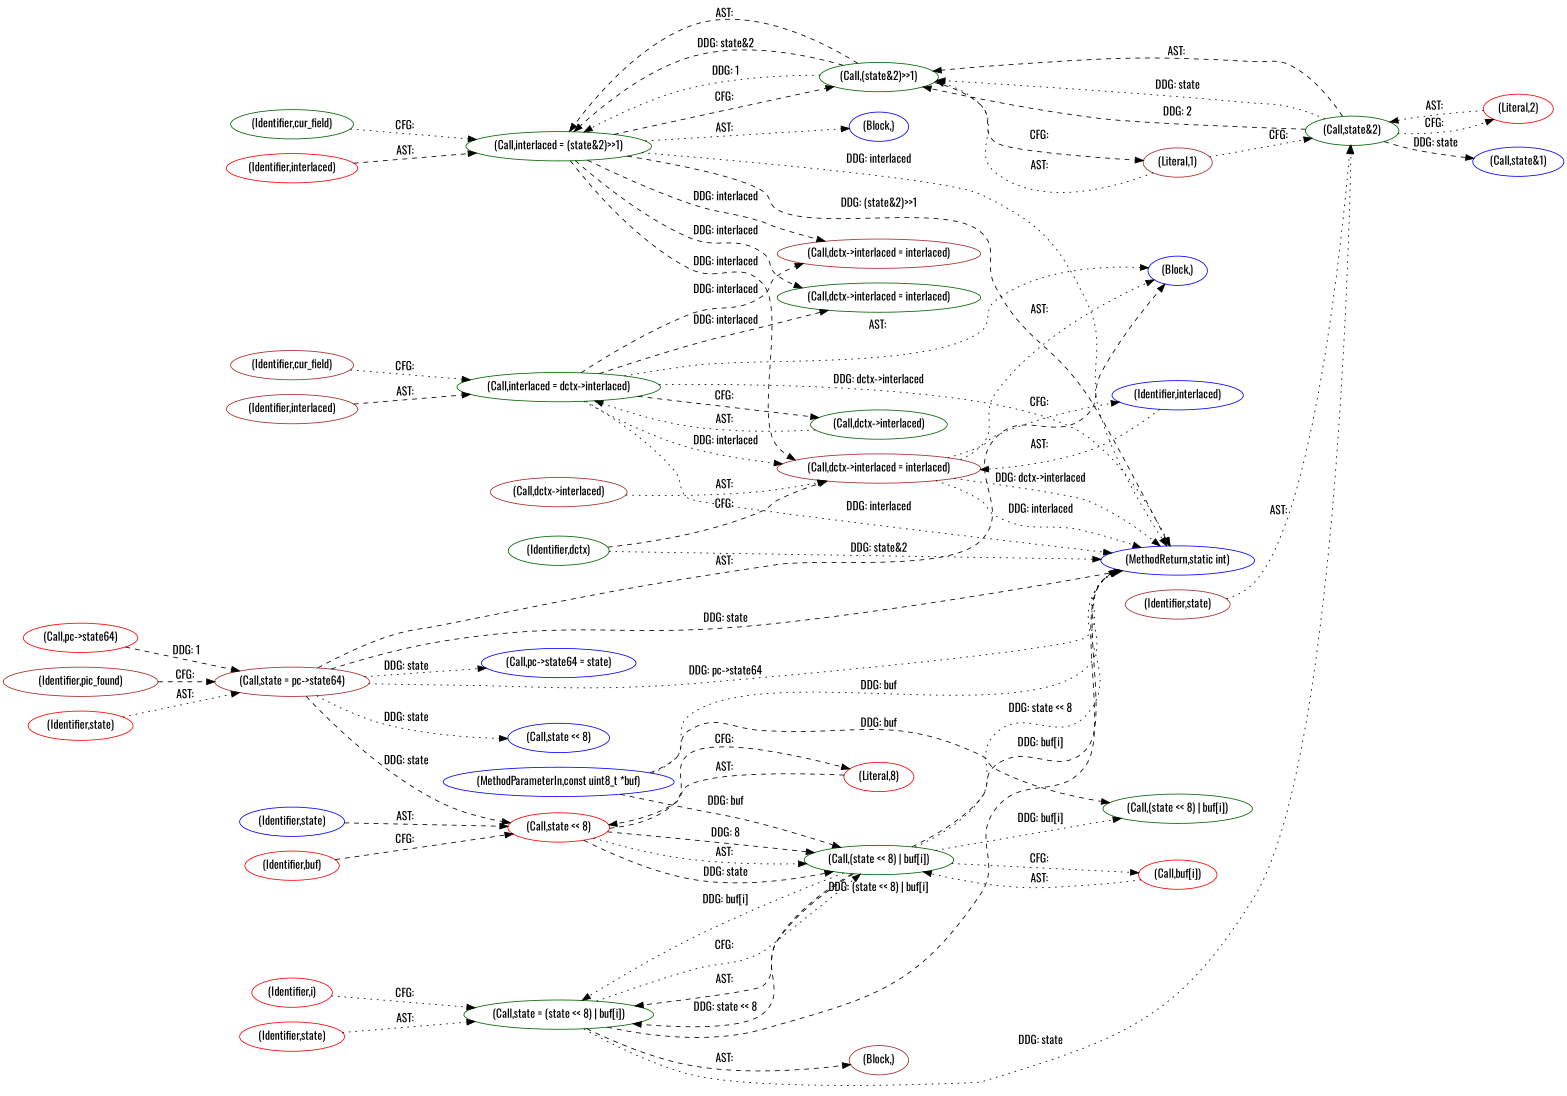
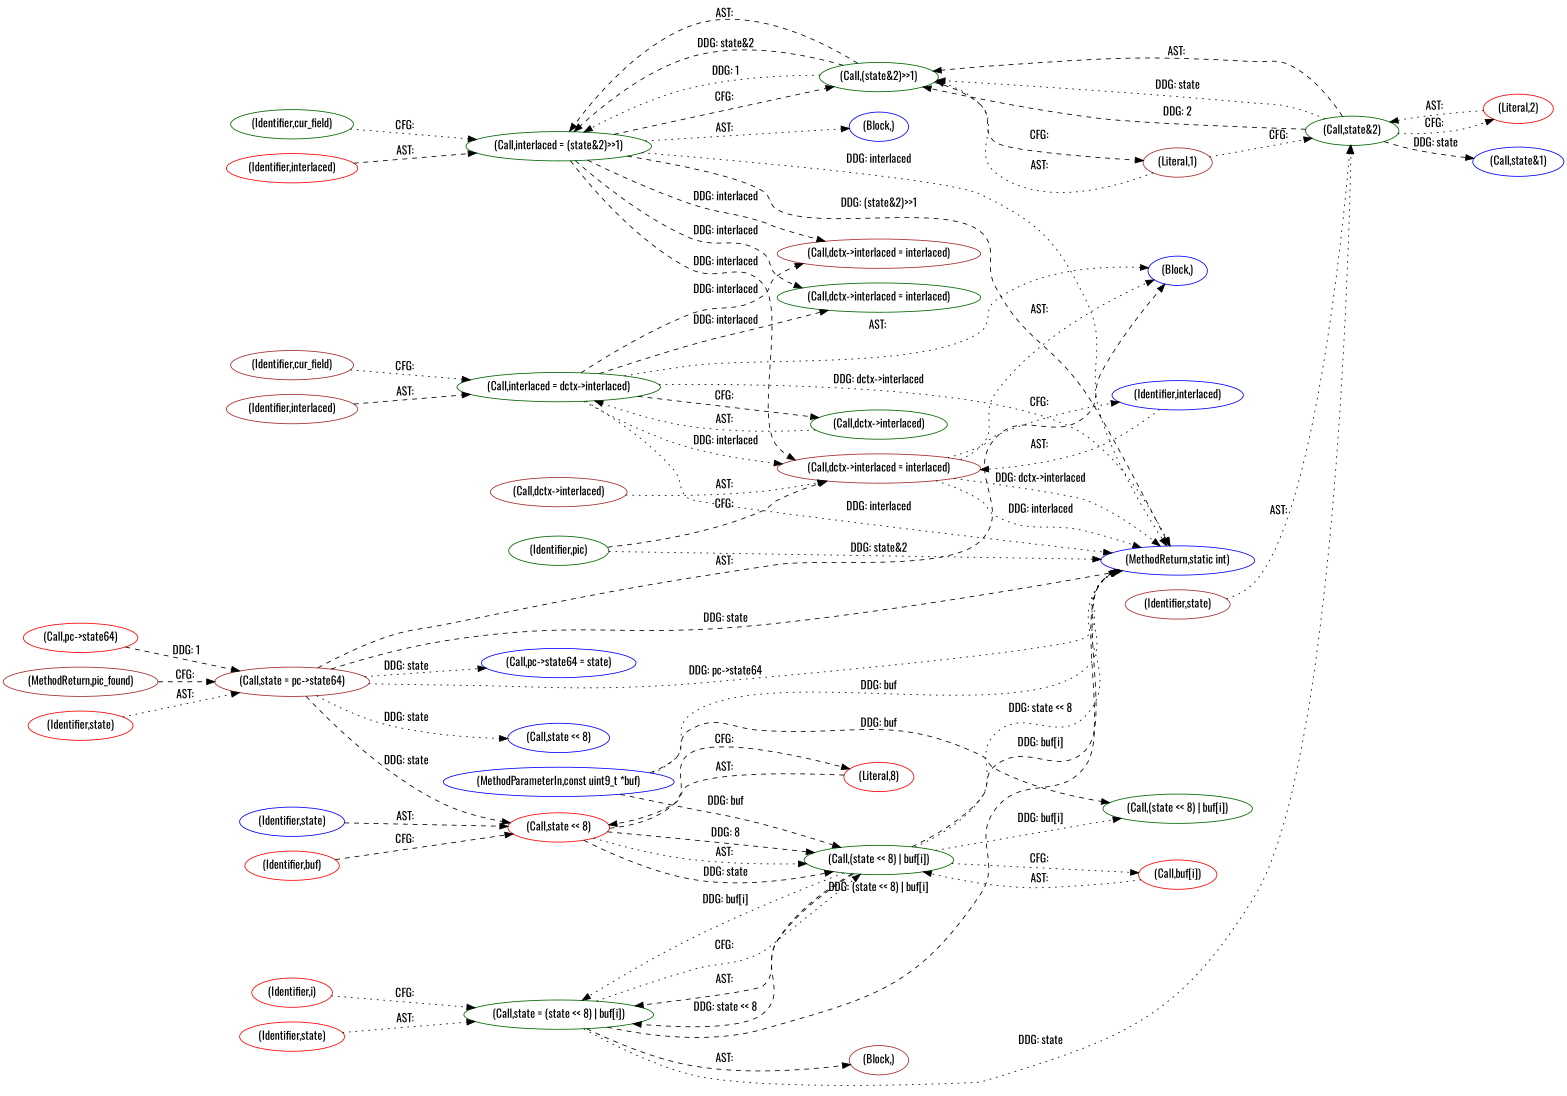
(559, 551) -> (559, 551)
(81, 682) -> (81, 682)
(559, 782) -> (559, 782)
